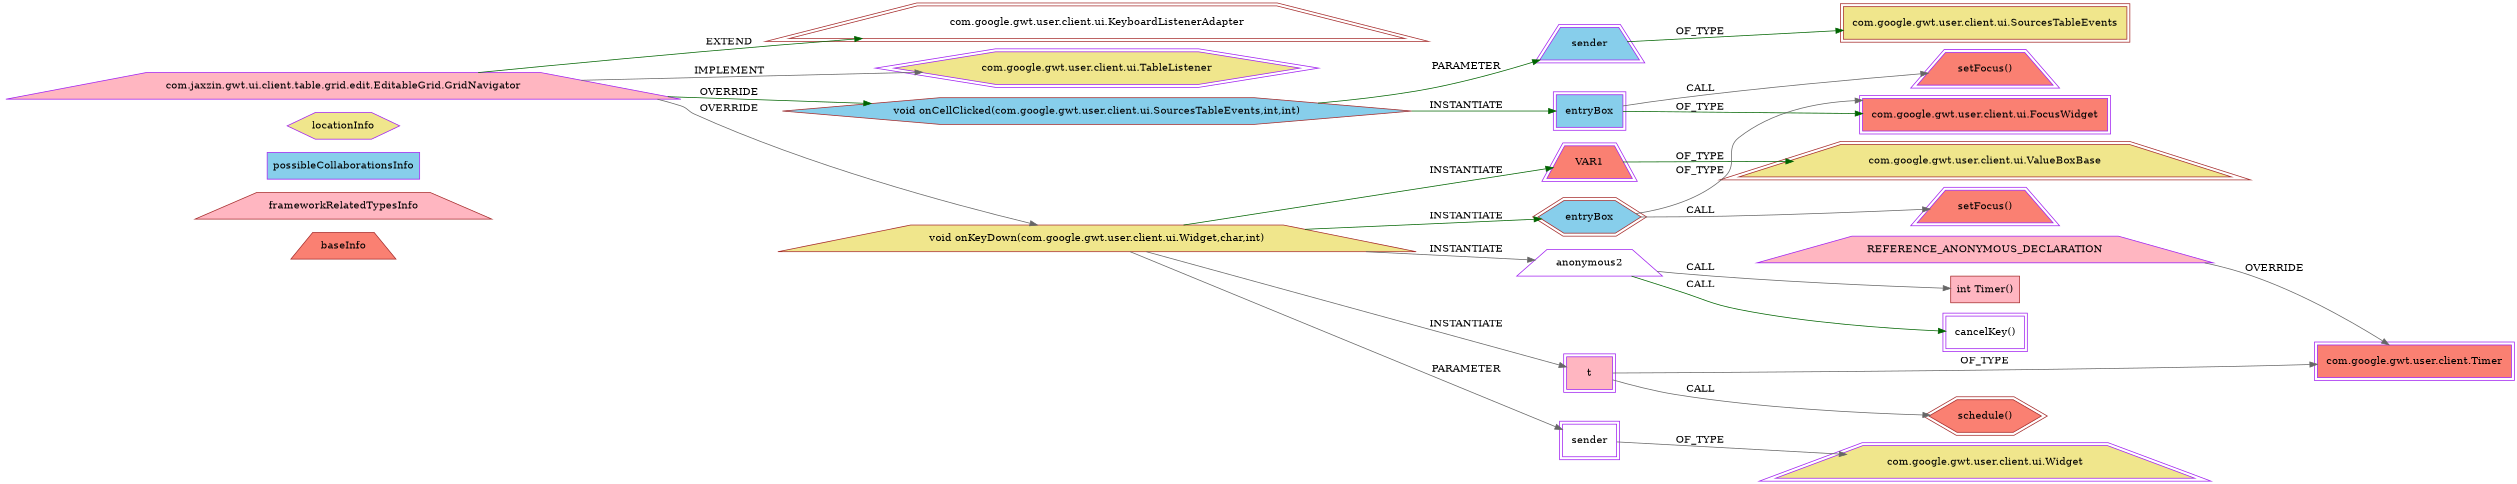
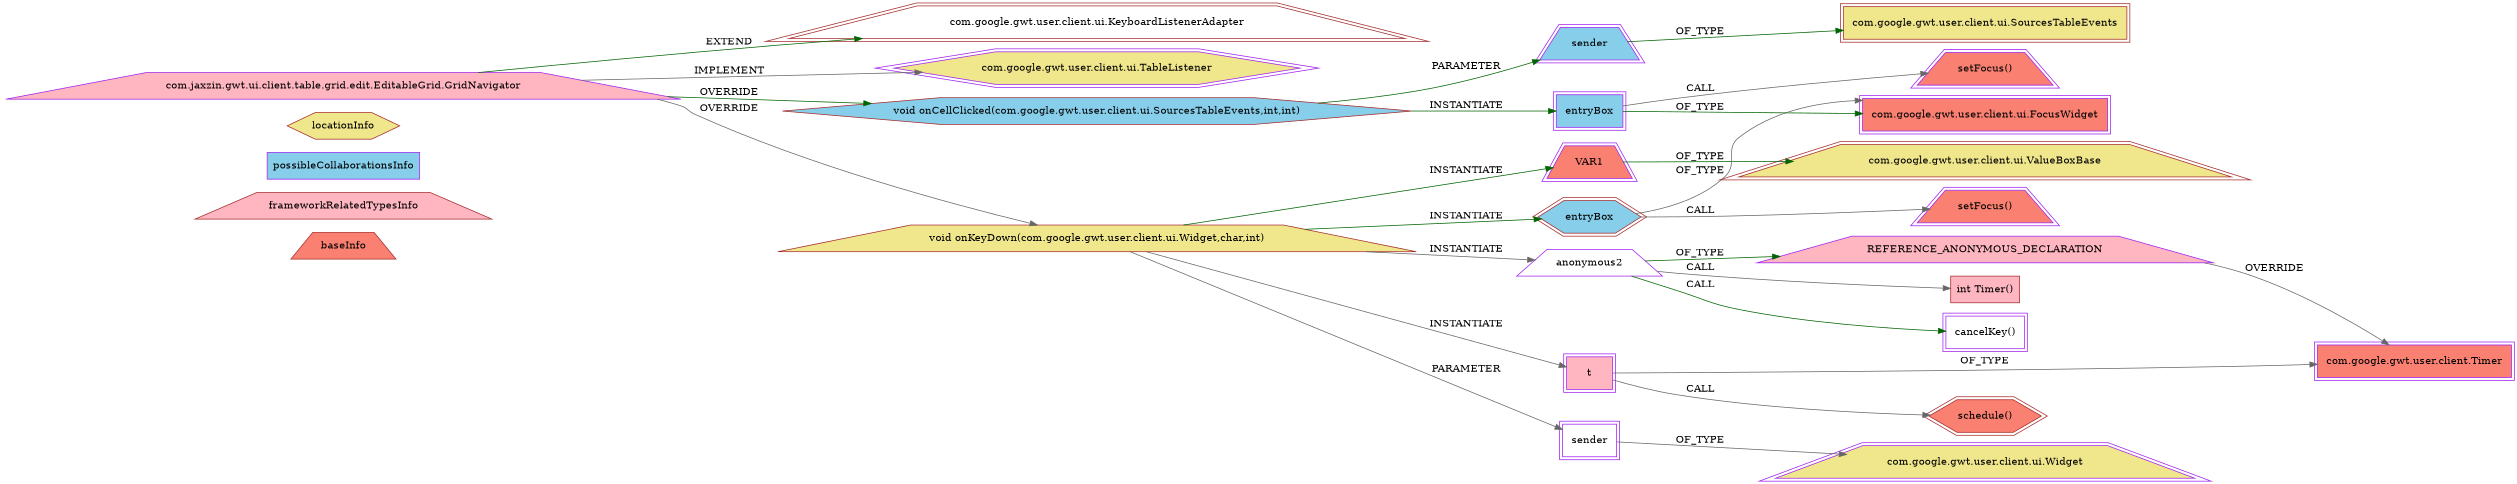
(343, 126) -> (343, 126)
none -> (1709, 259)
